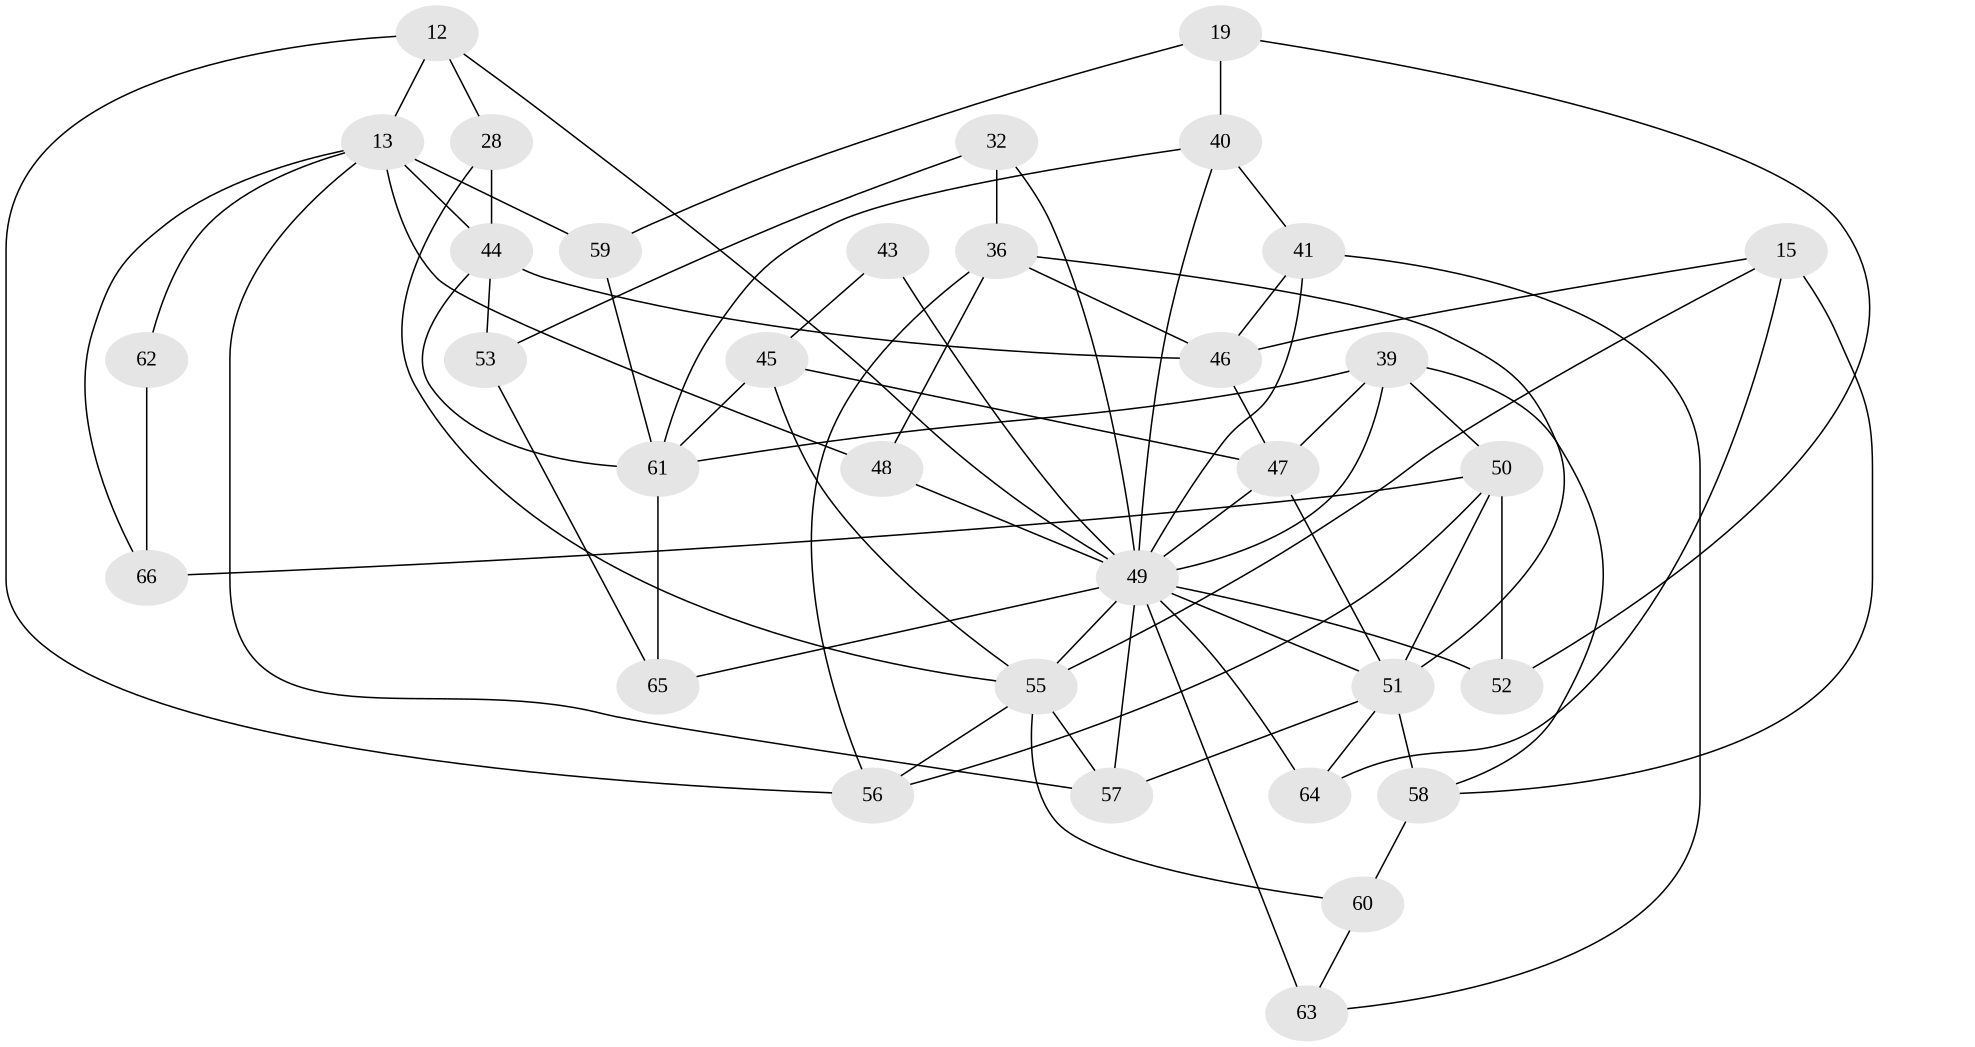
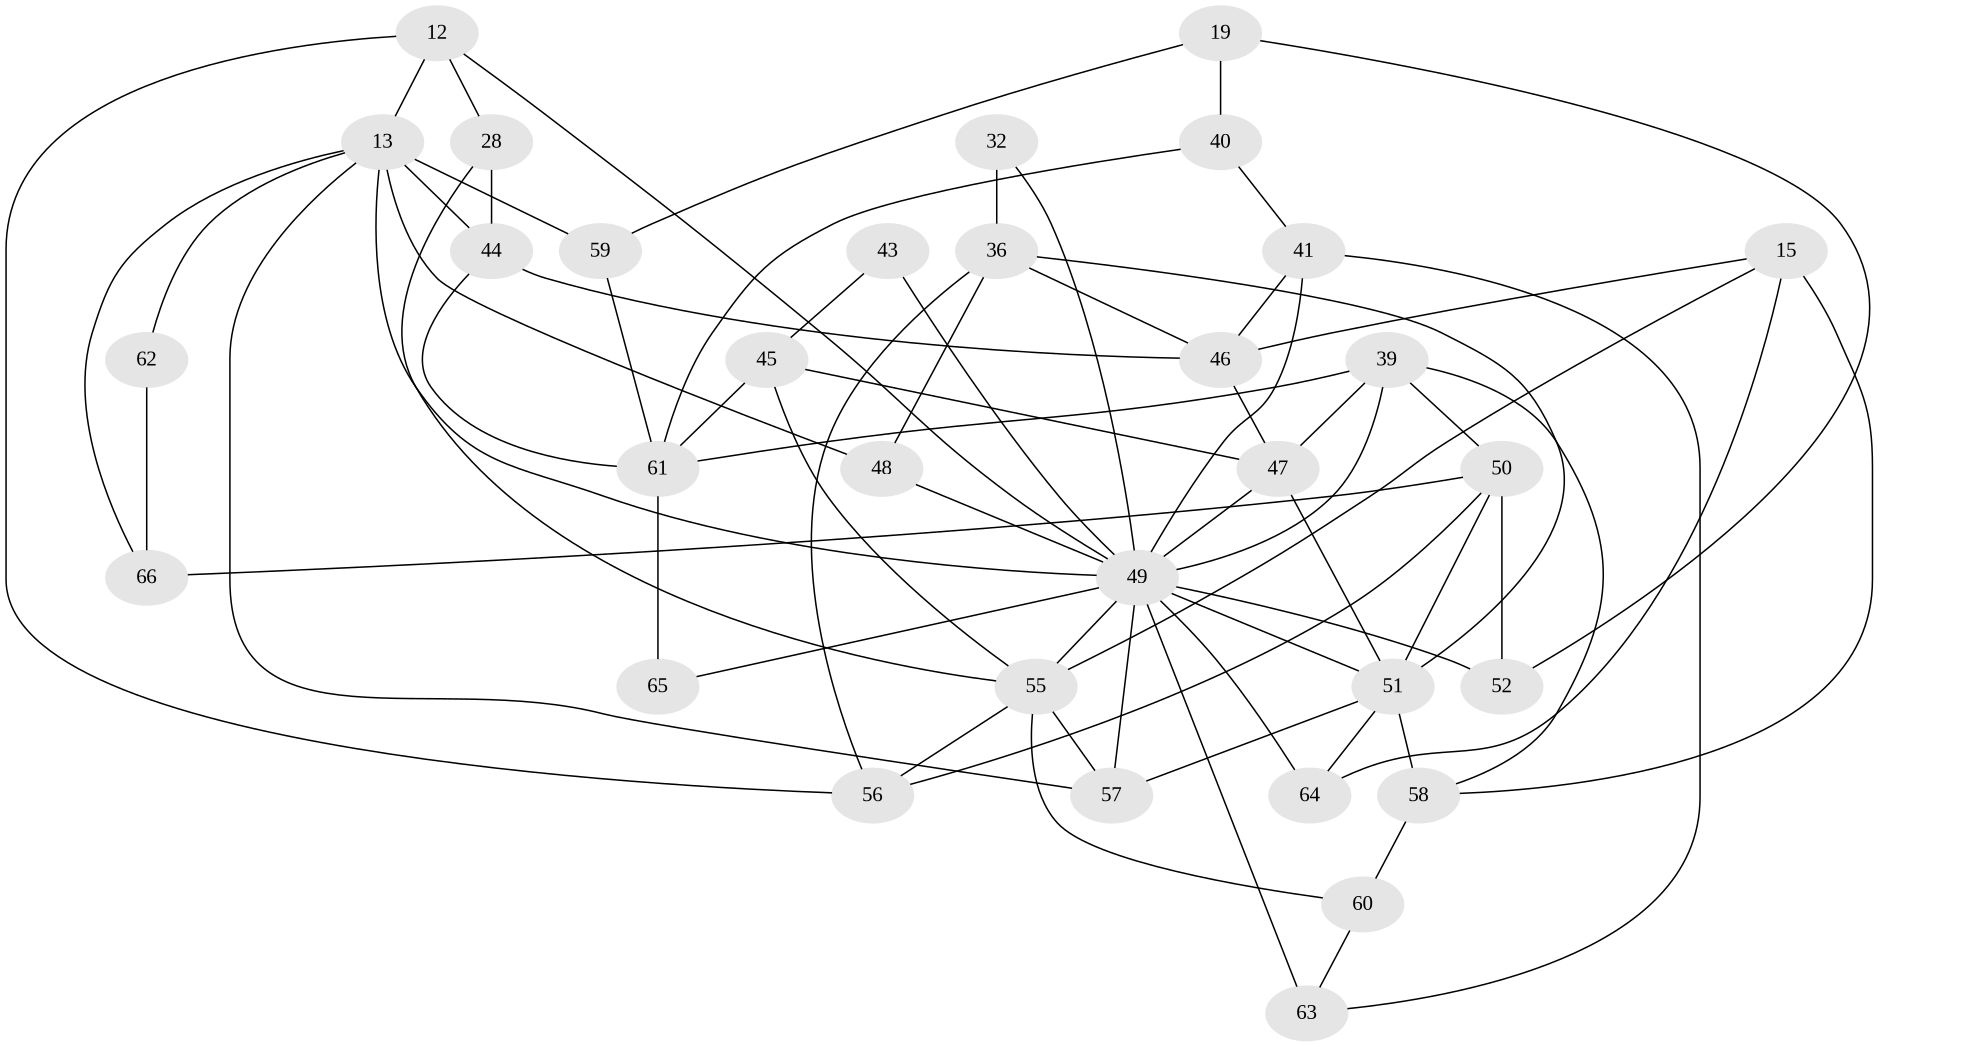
(1163, 347) -> (629, 504)
(486, 360) -> none
